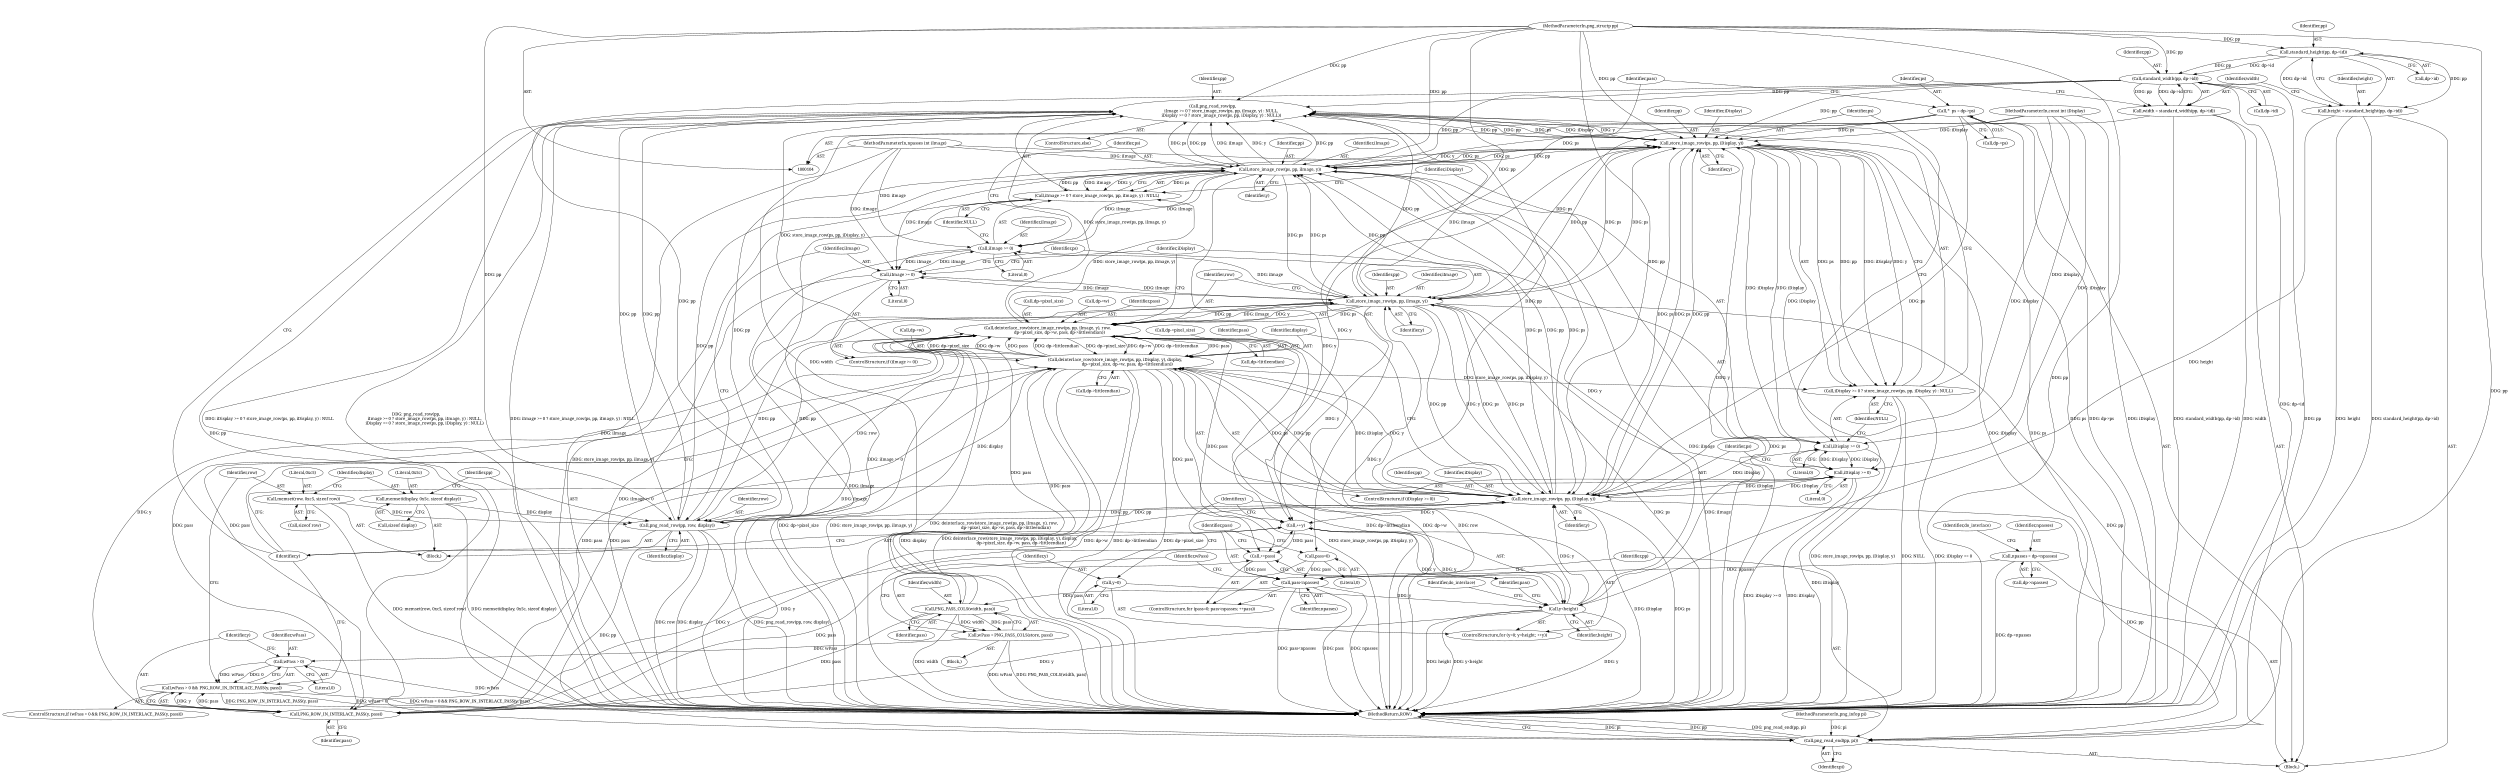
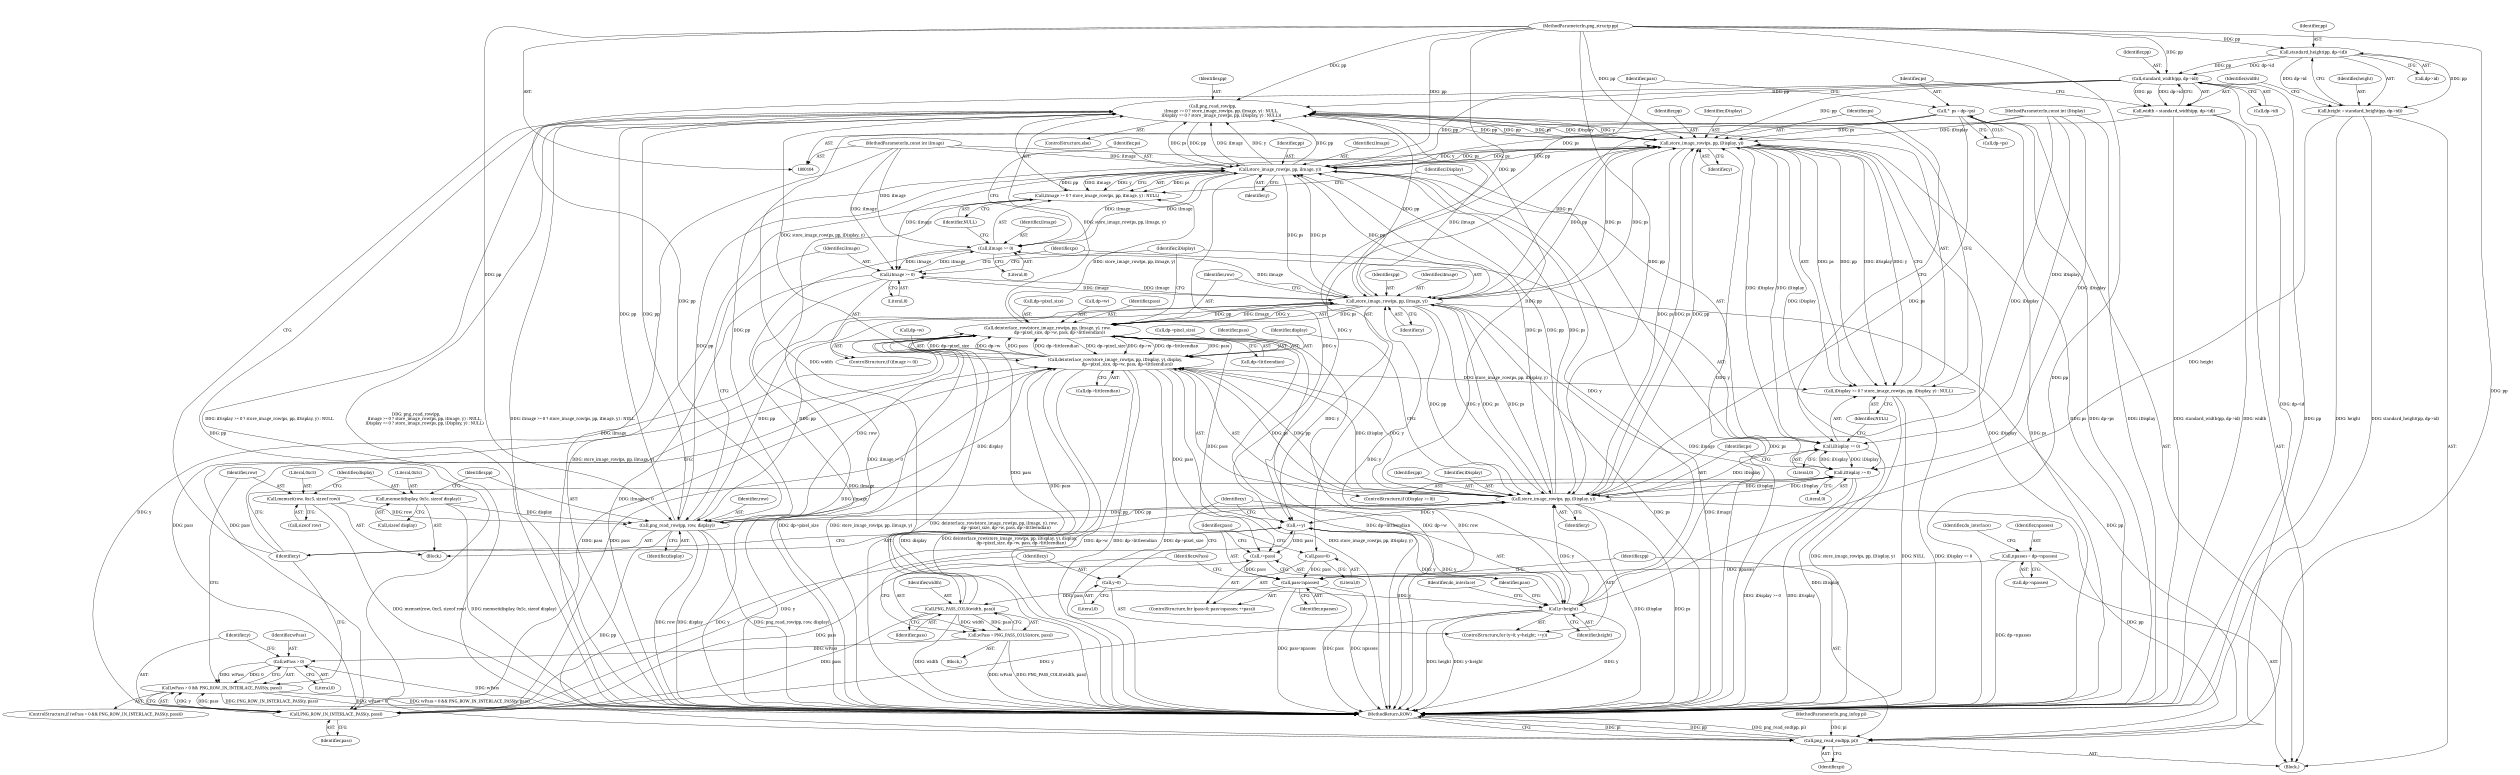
(905, 143) -> (905, 143)
